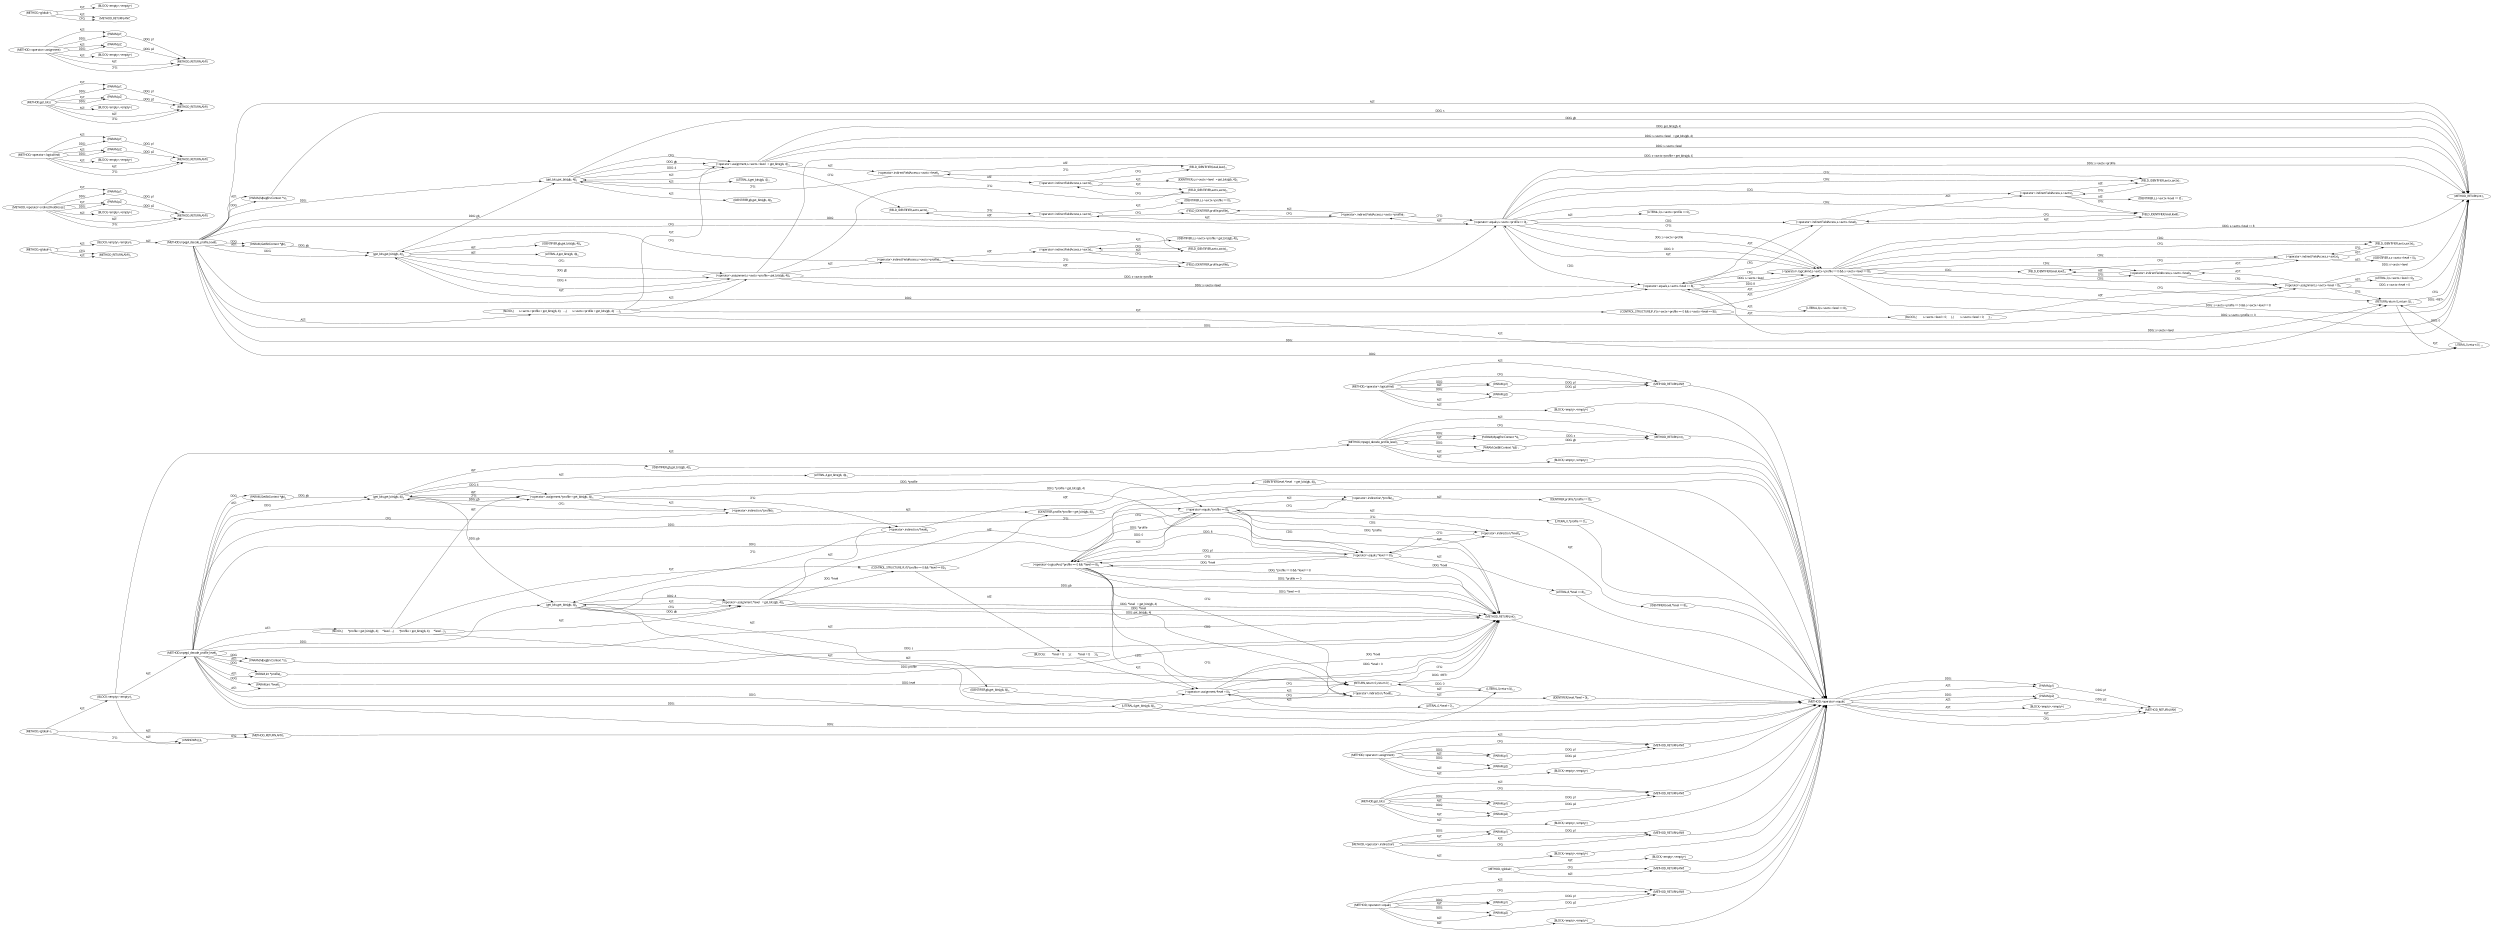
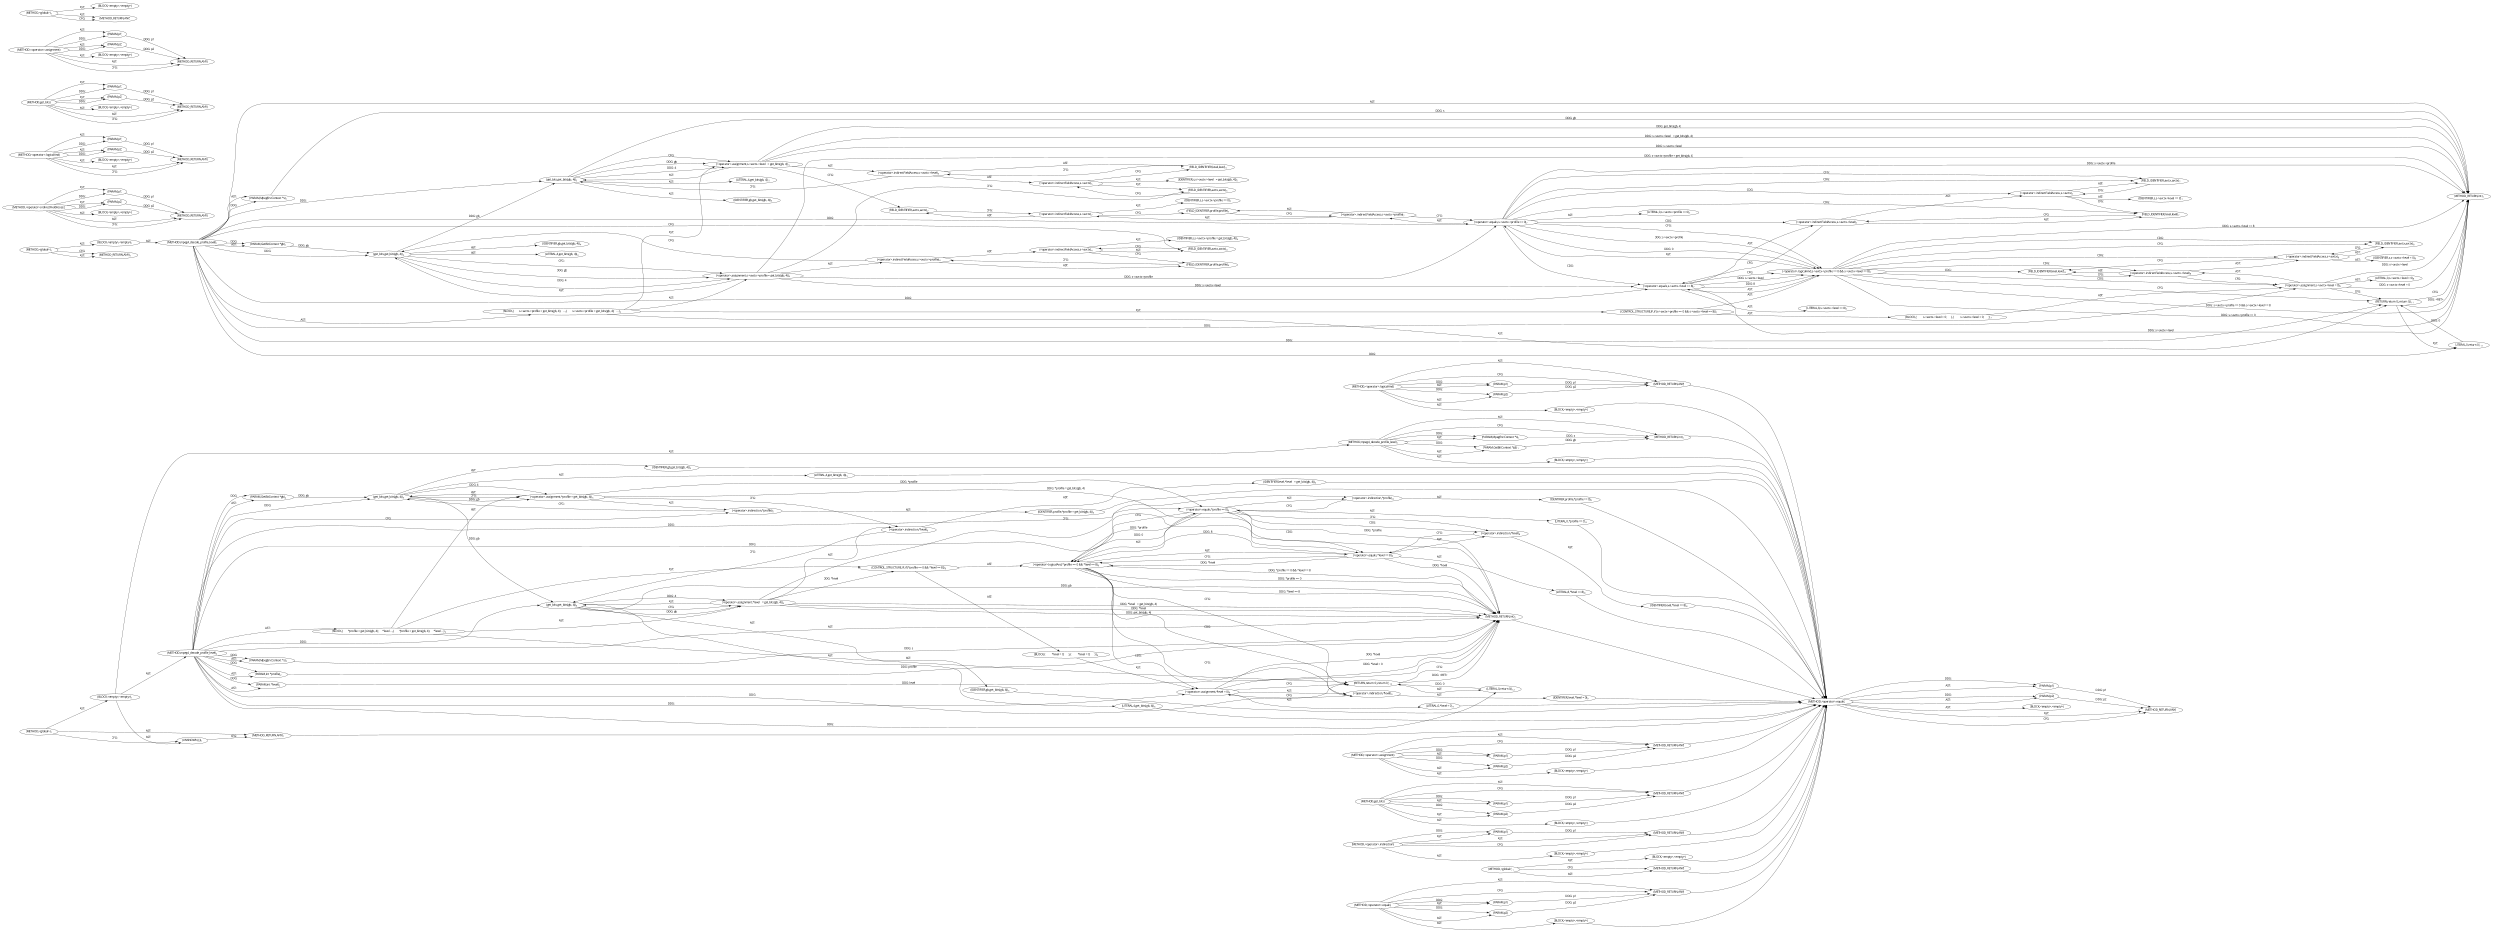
(991, 546) -> (989, 567)
(1208, 551) -> (1208, 551)
